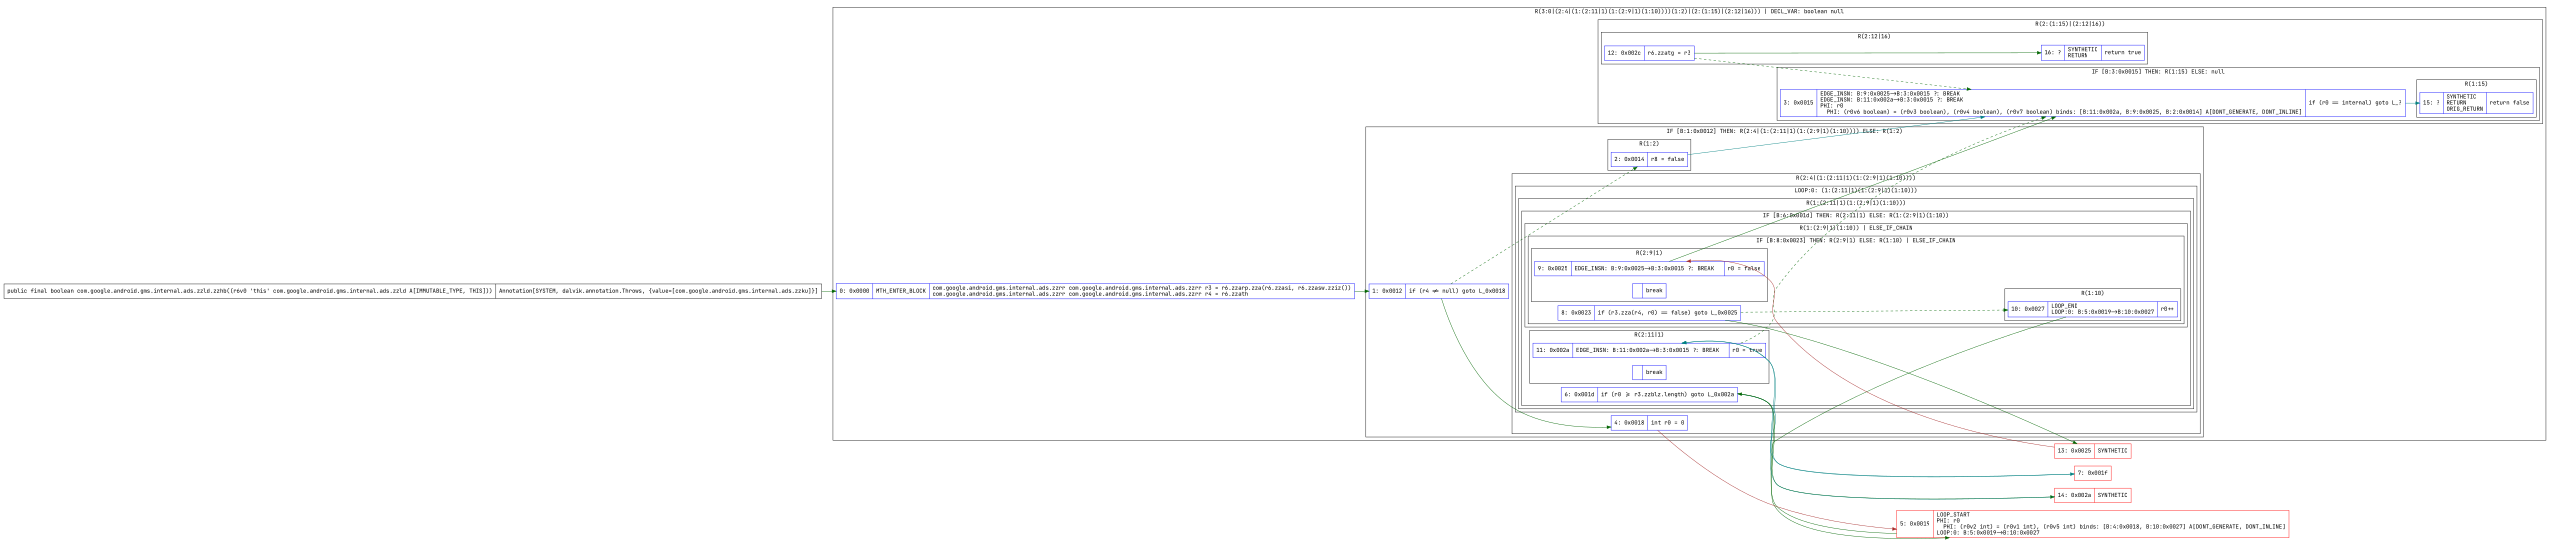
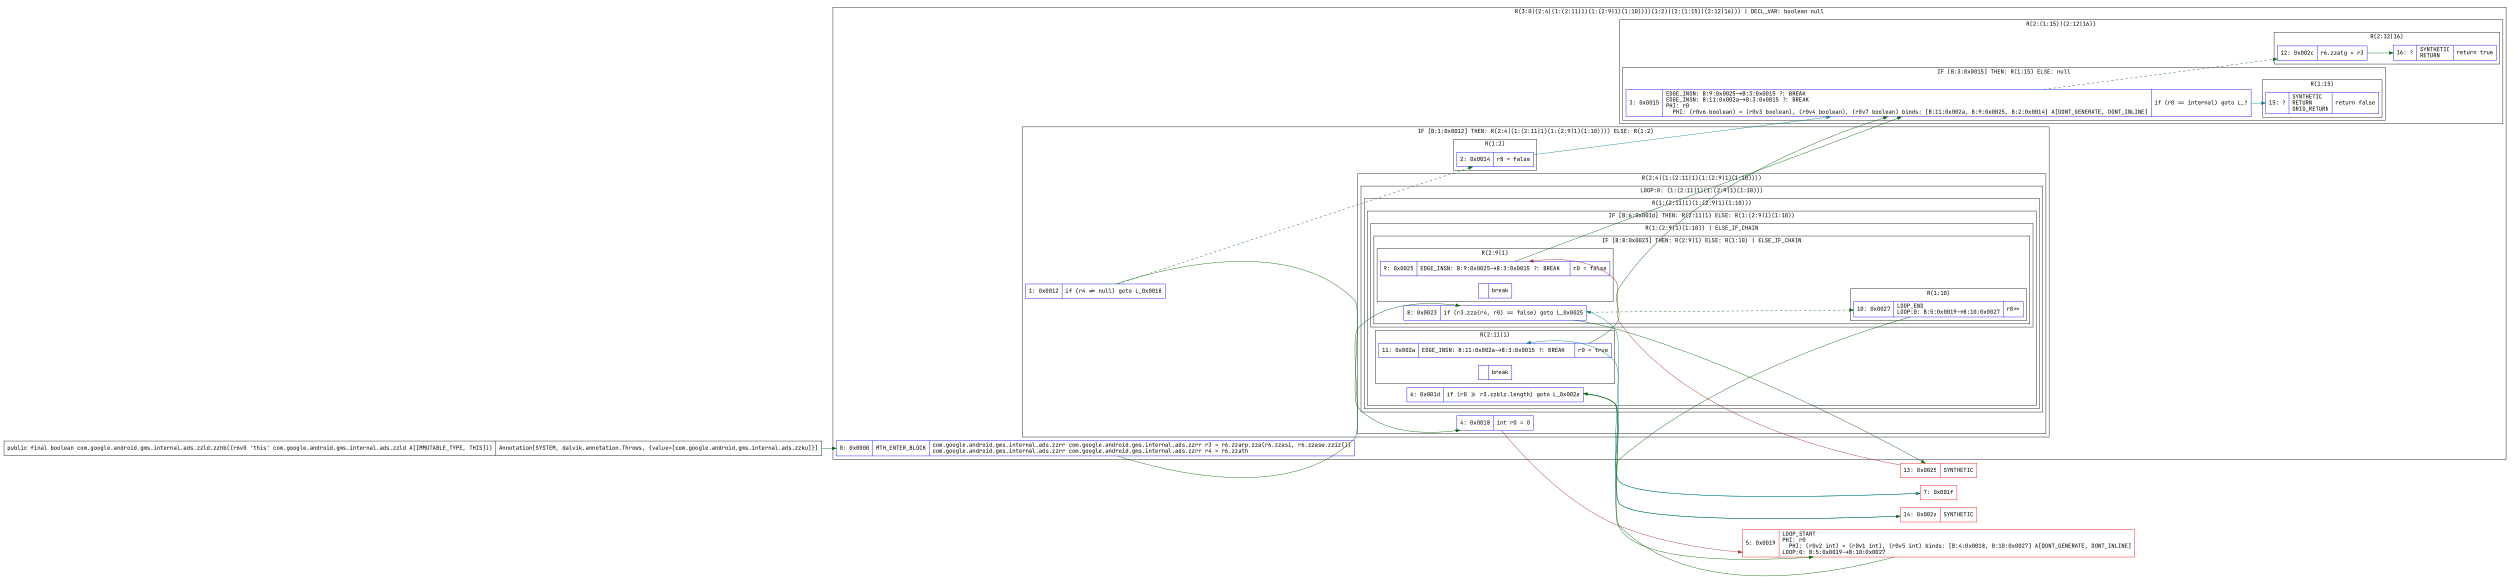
(1831, 74) -> (2159, 74)
(1866, 204) -> (1707, 201)
(1360, 291) -> (1341, 449)
(1829, 474) -> (1677, 494)
